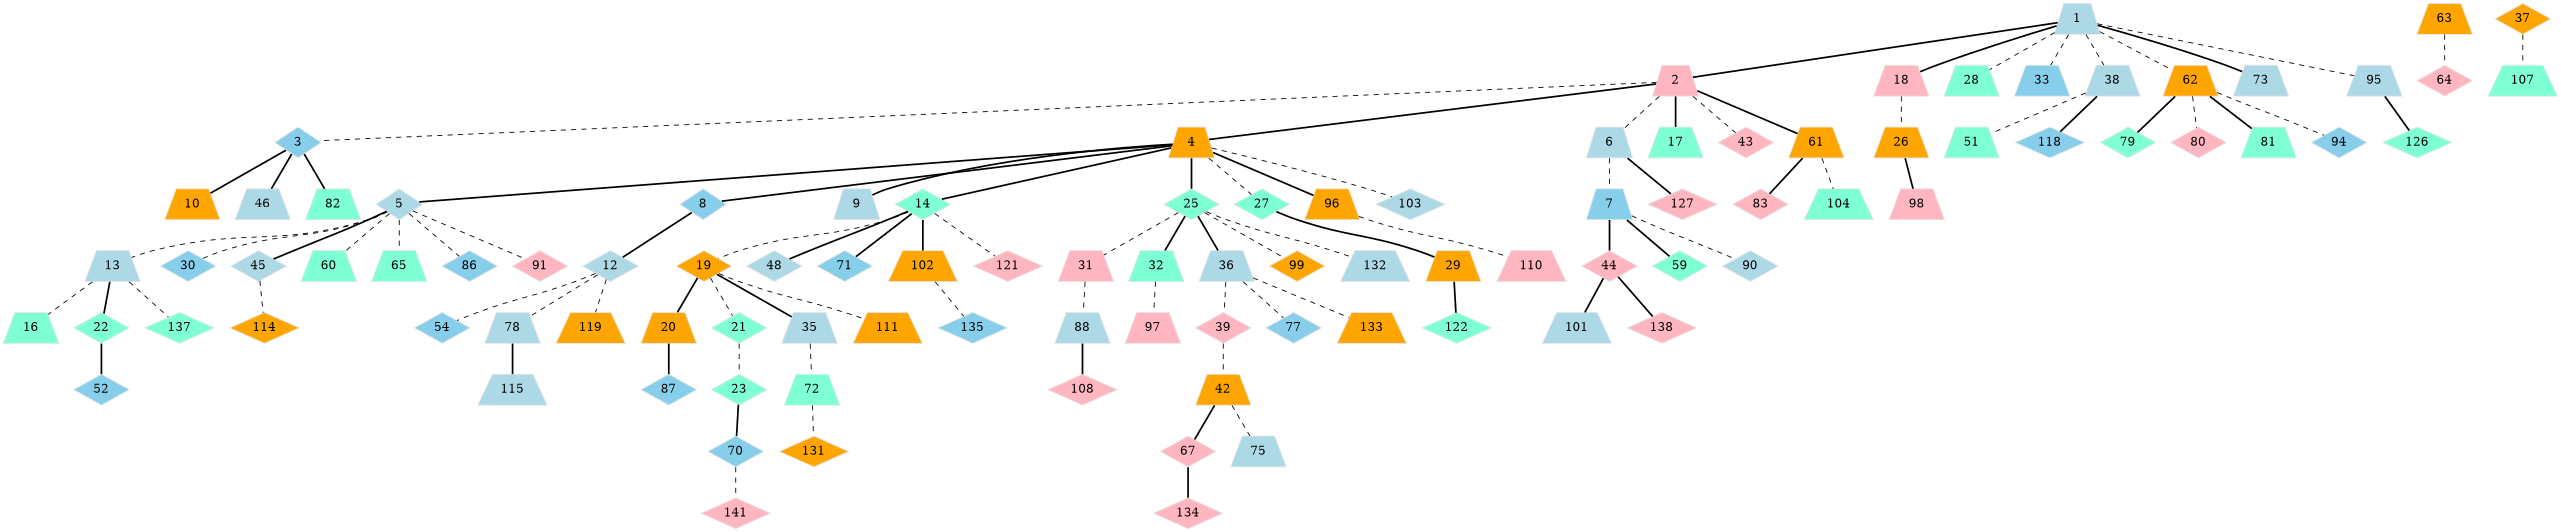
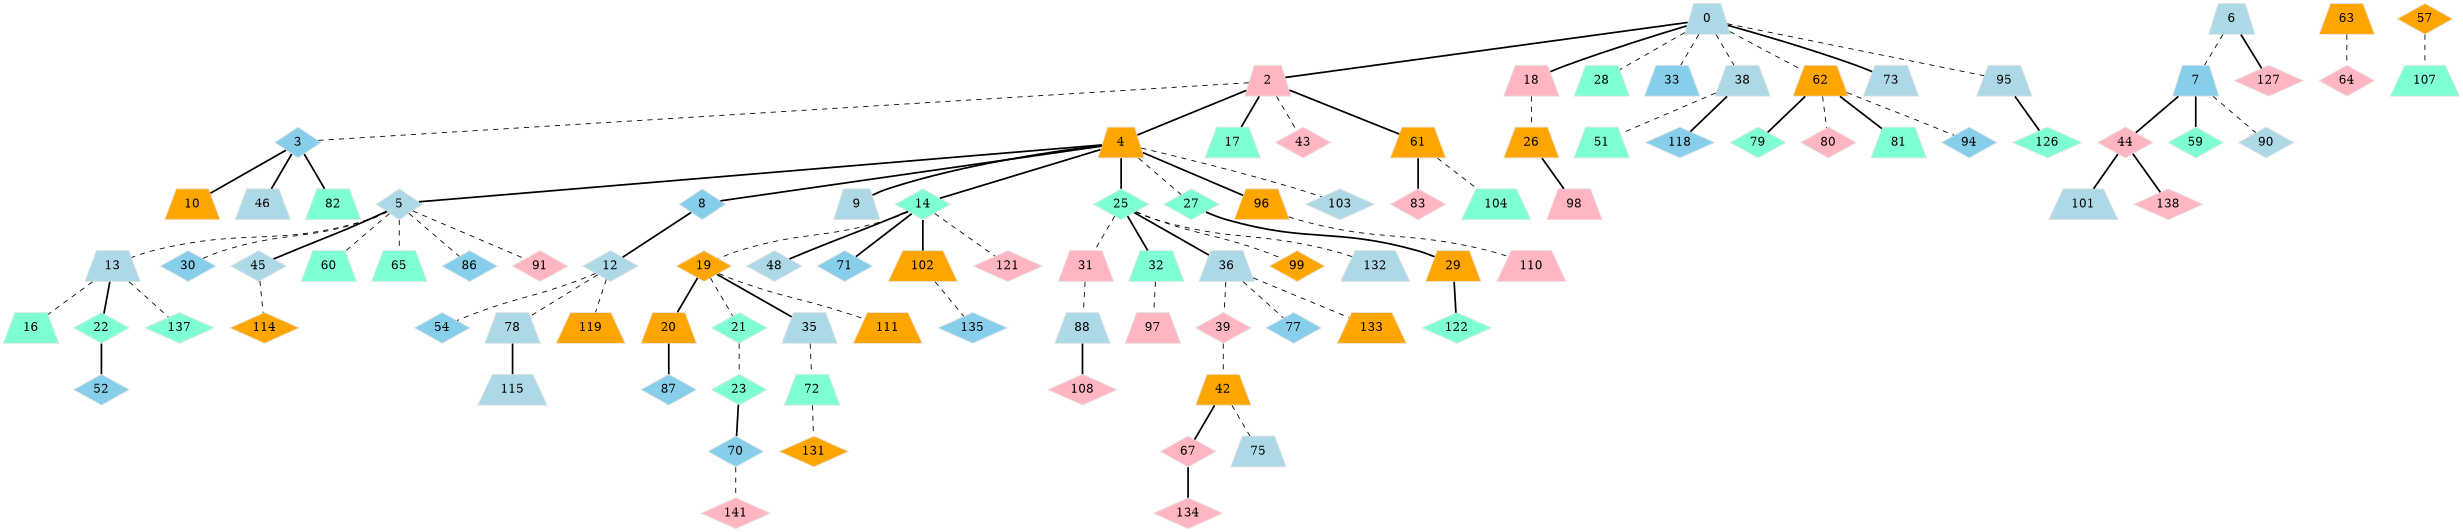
(2077, 19) -> (1707, 19)
(2523, 19) -> (2425, 19)
(1641, 113) -> none
